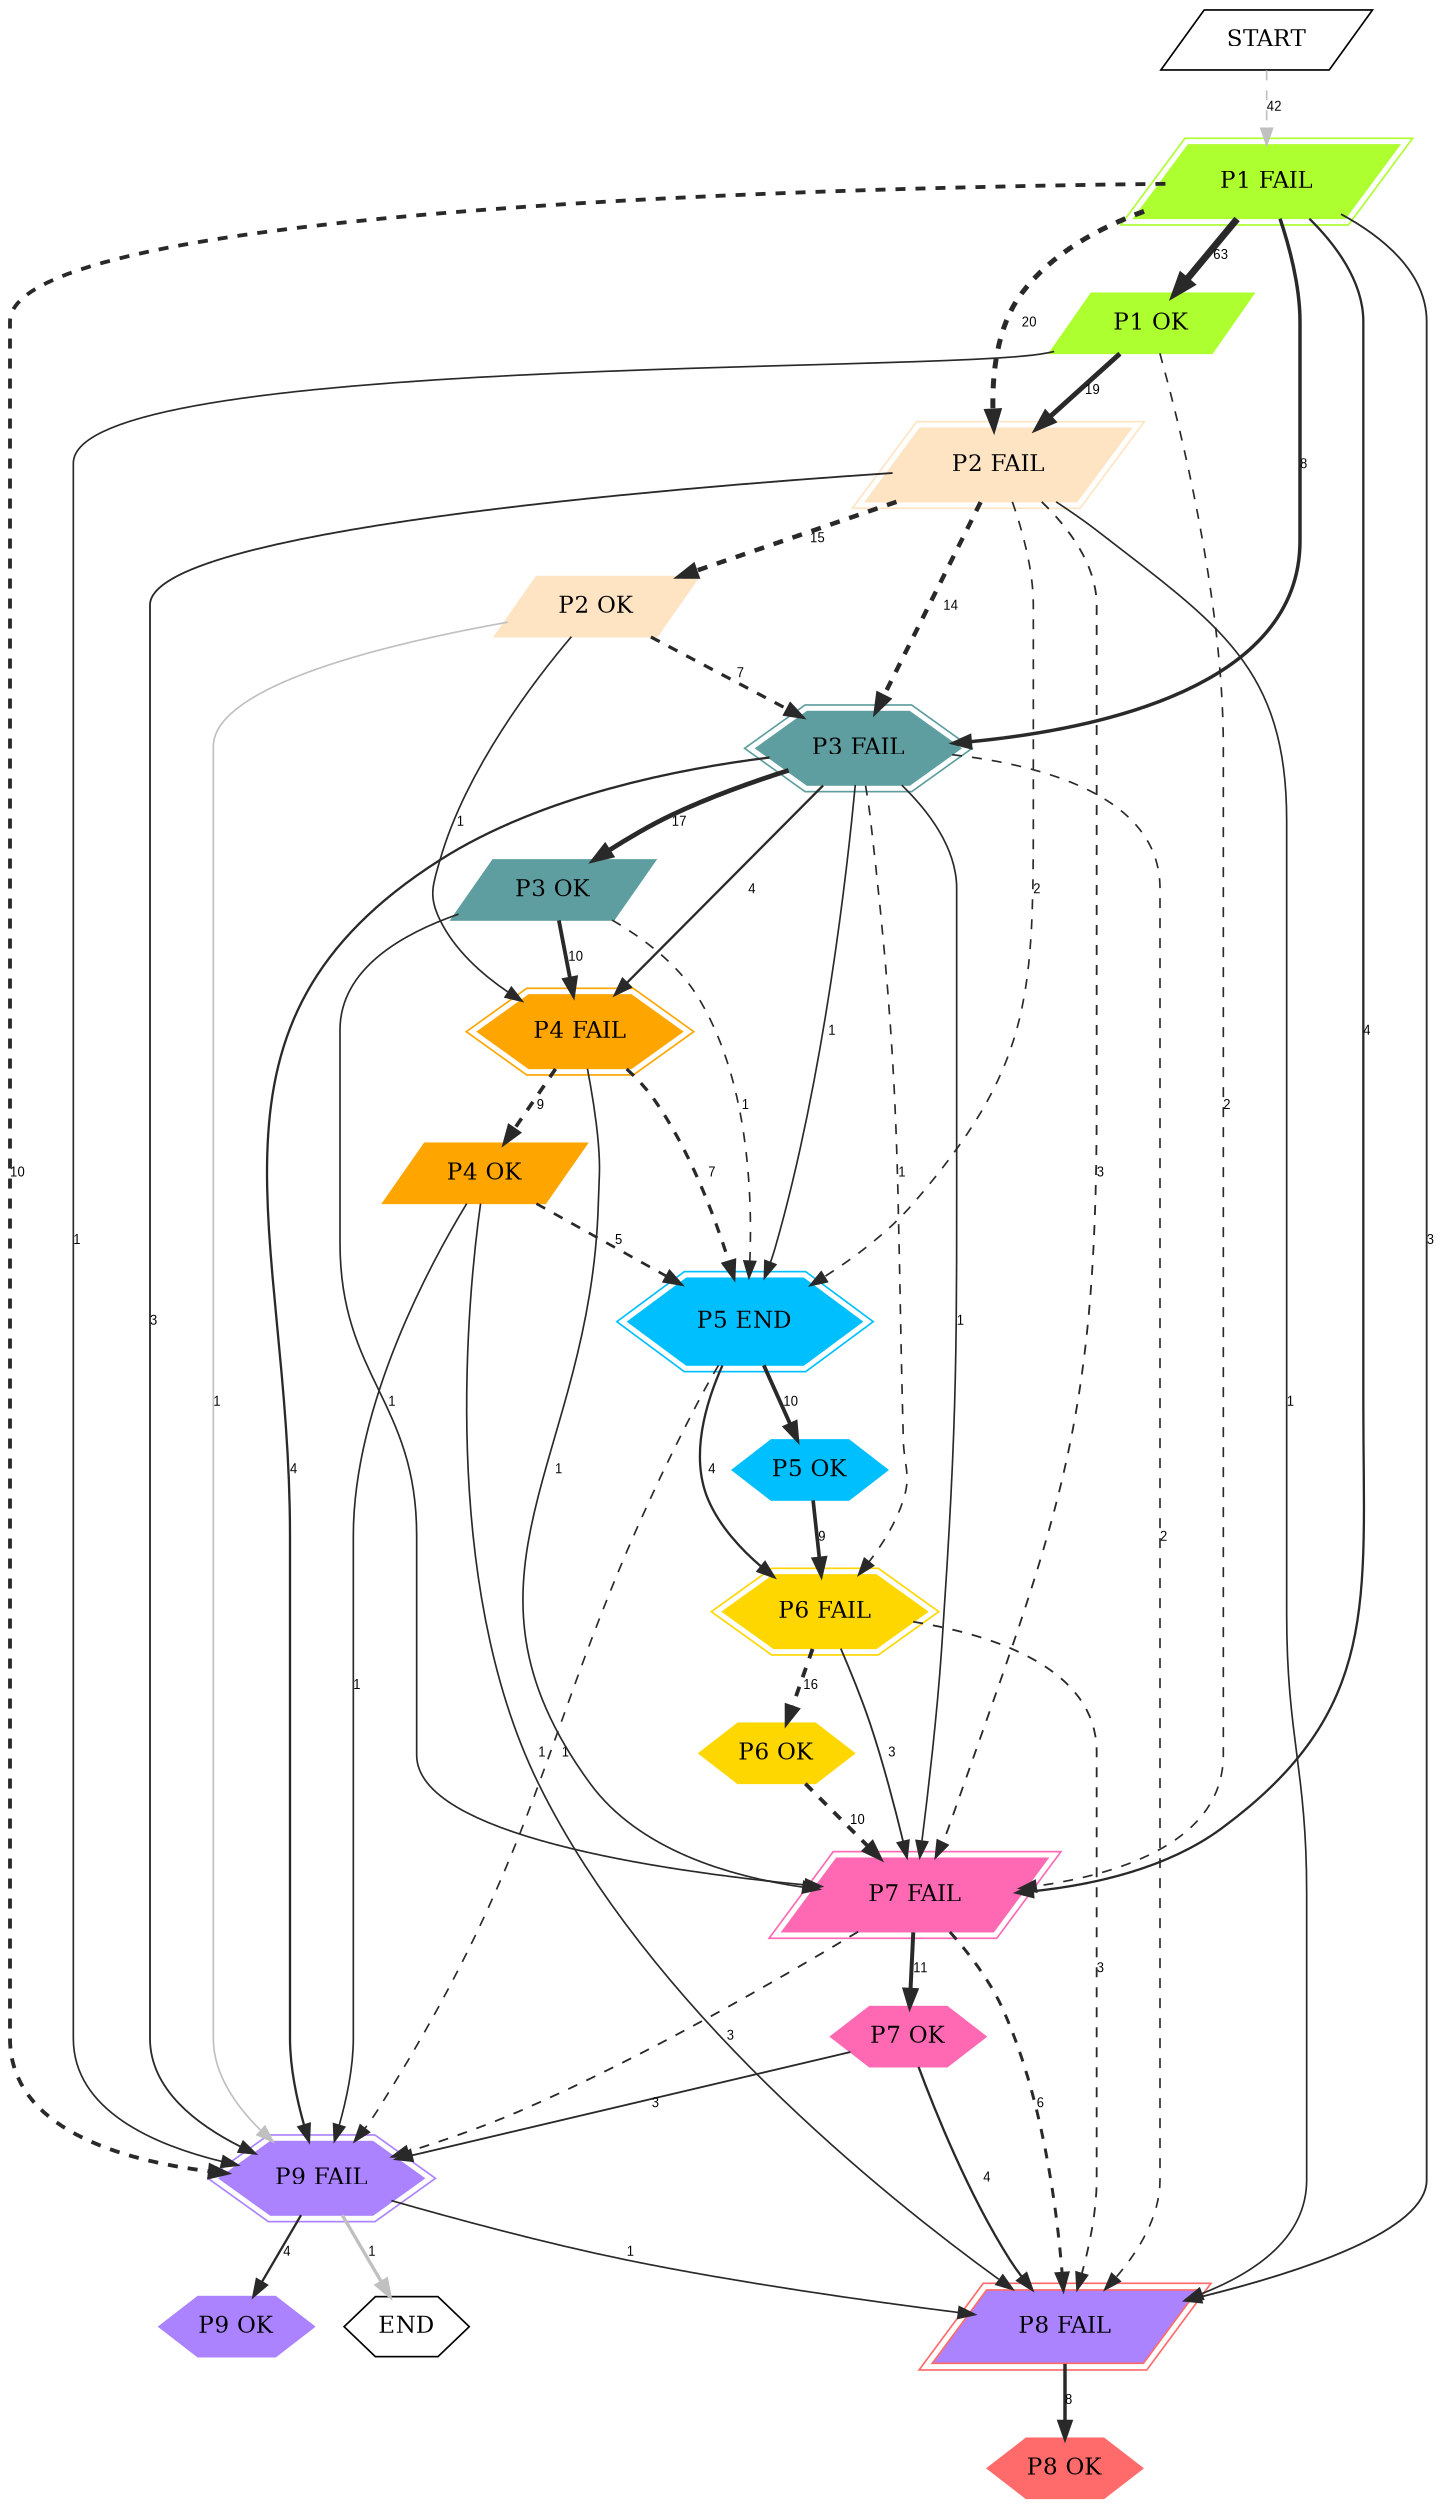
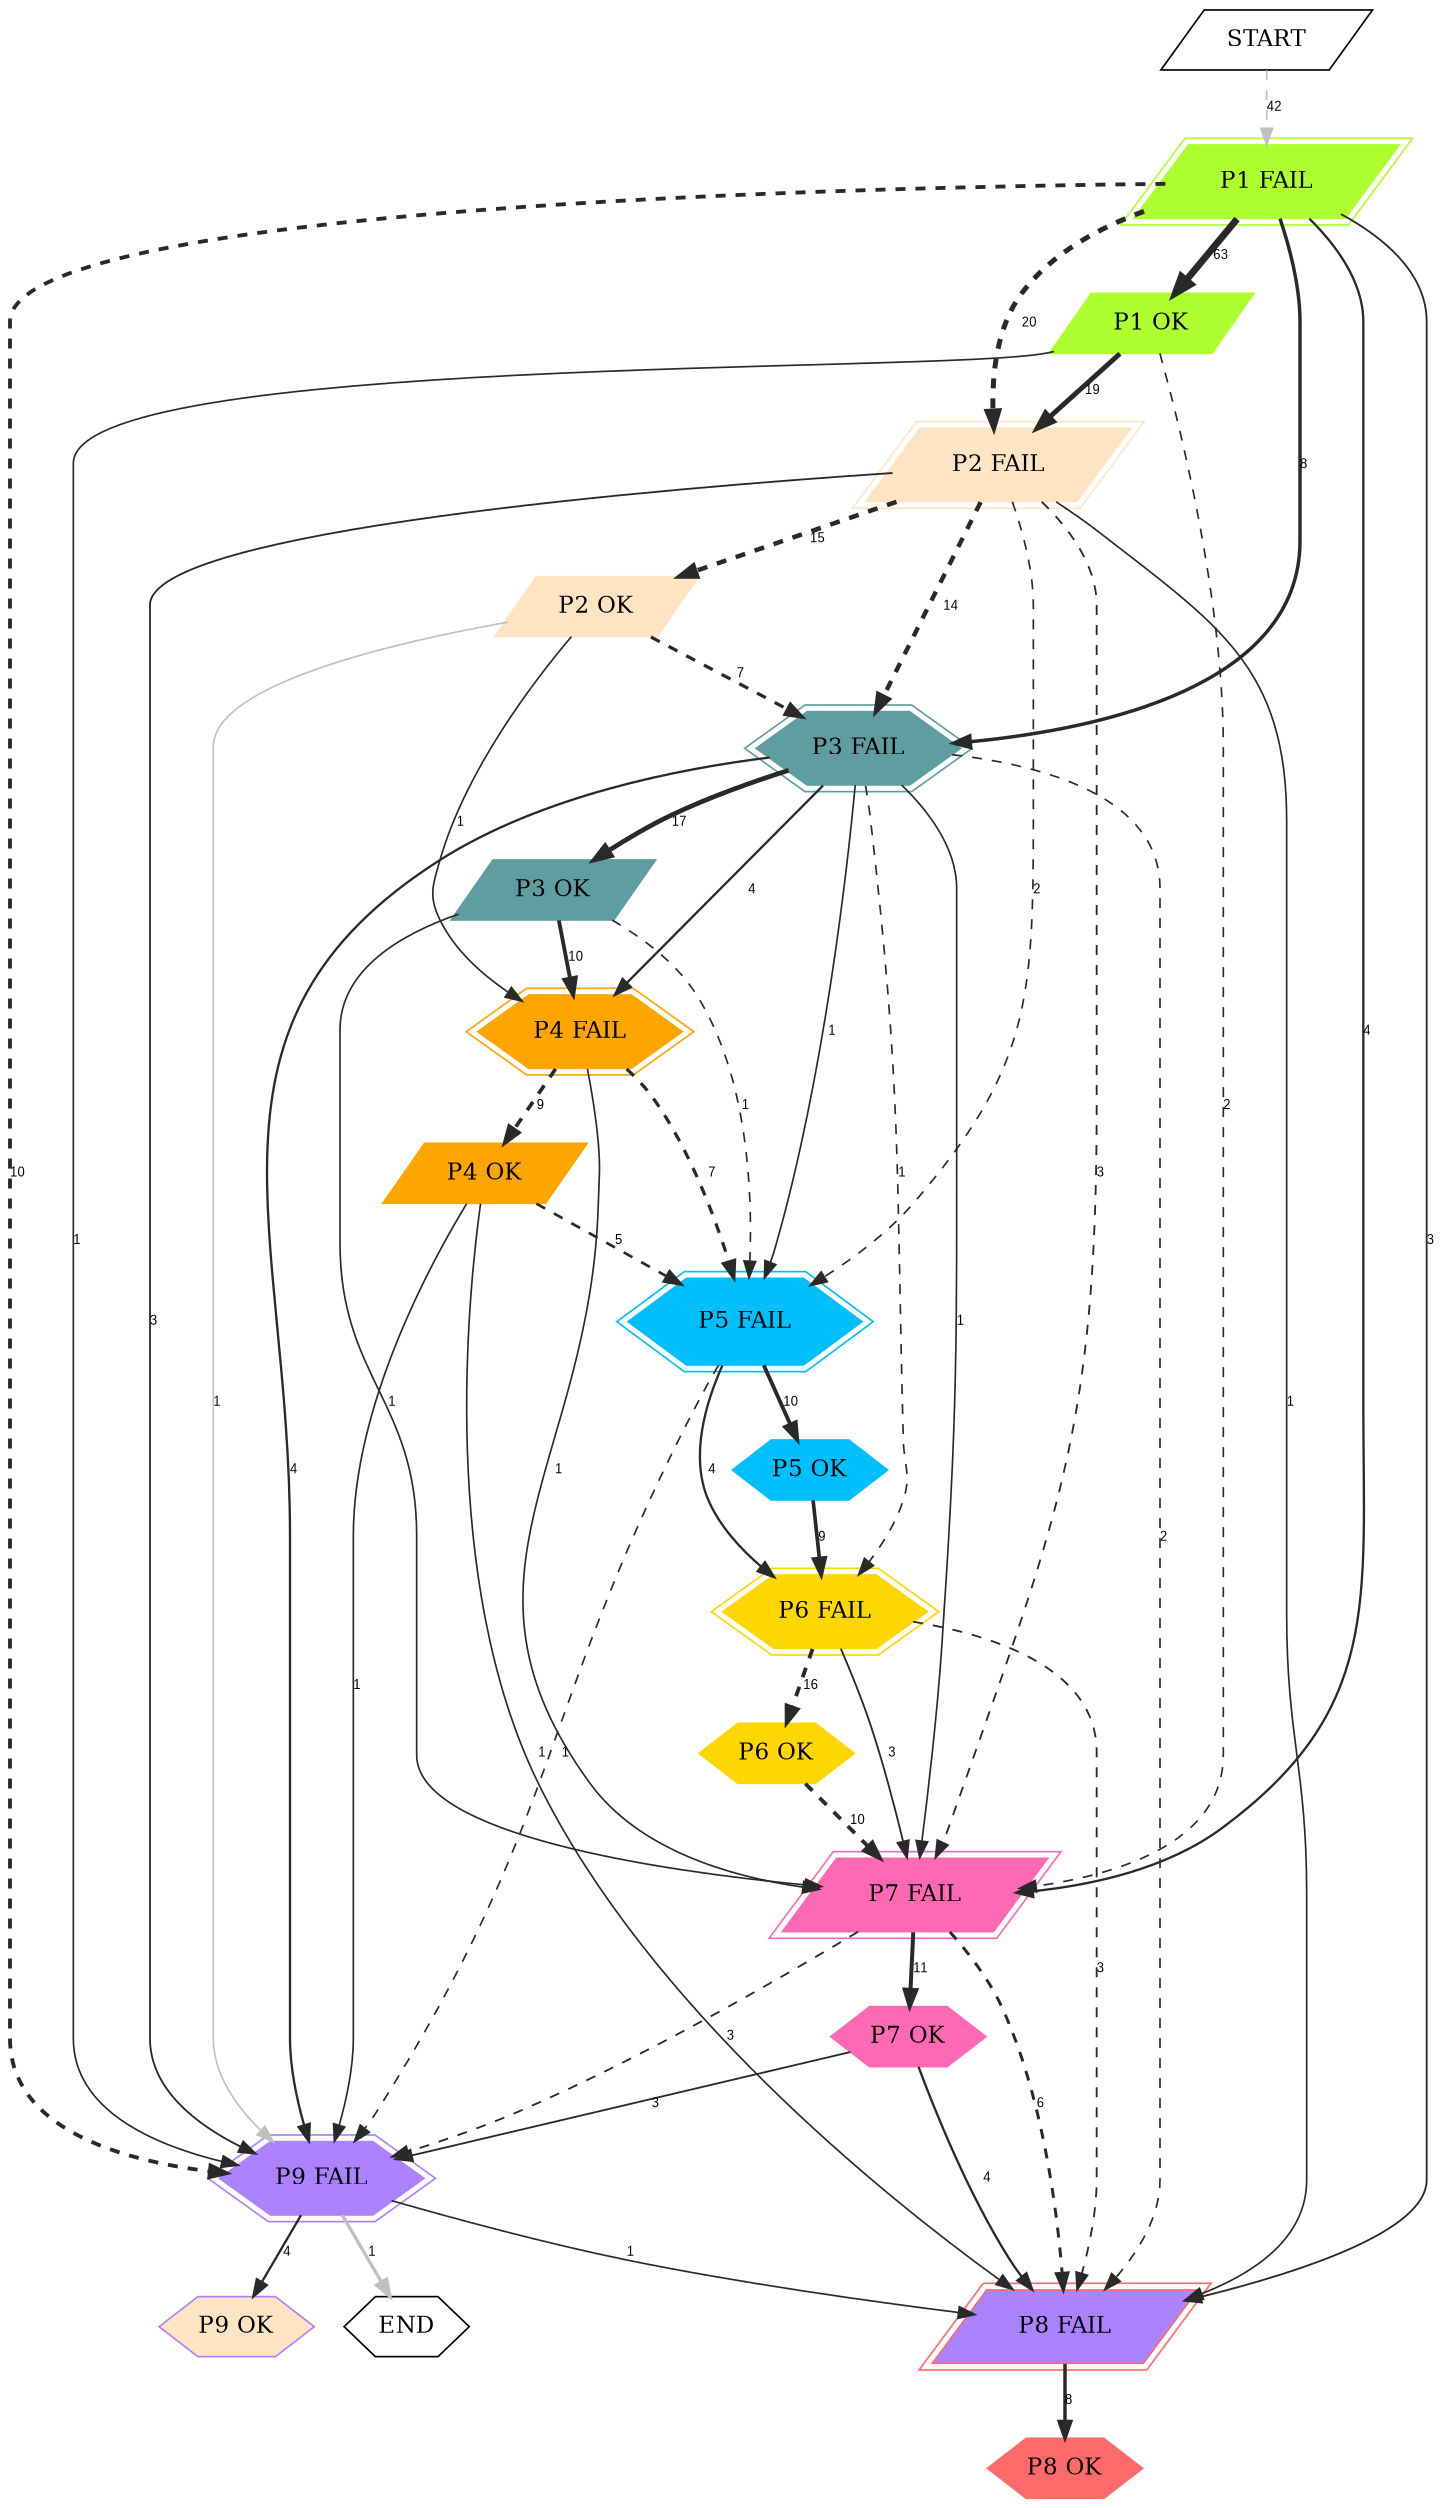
(745, 1322) -> (745, 1322)
(237, 2327) -> (237, 2327)
